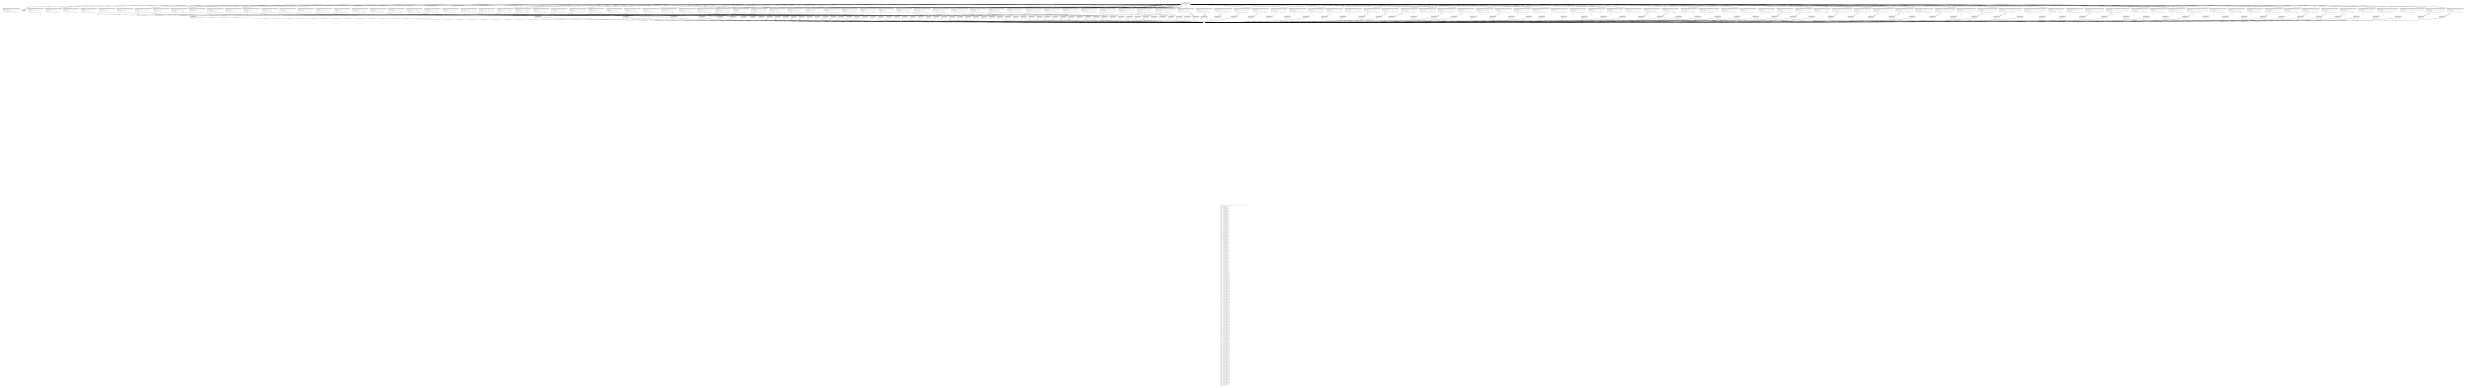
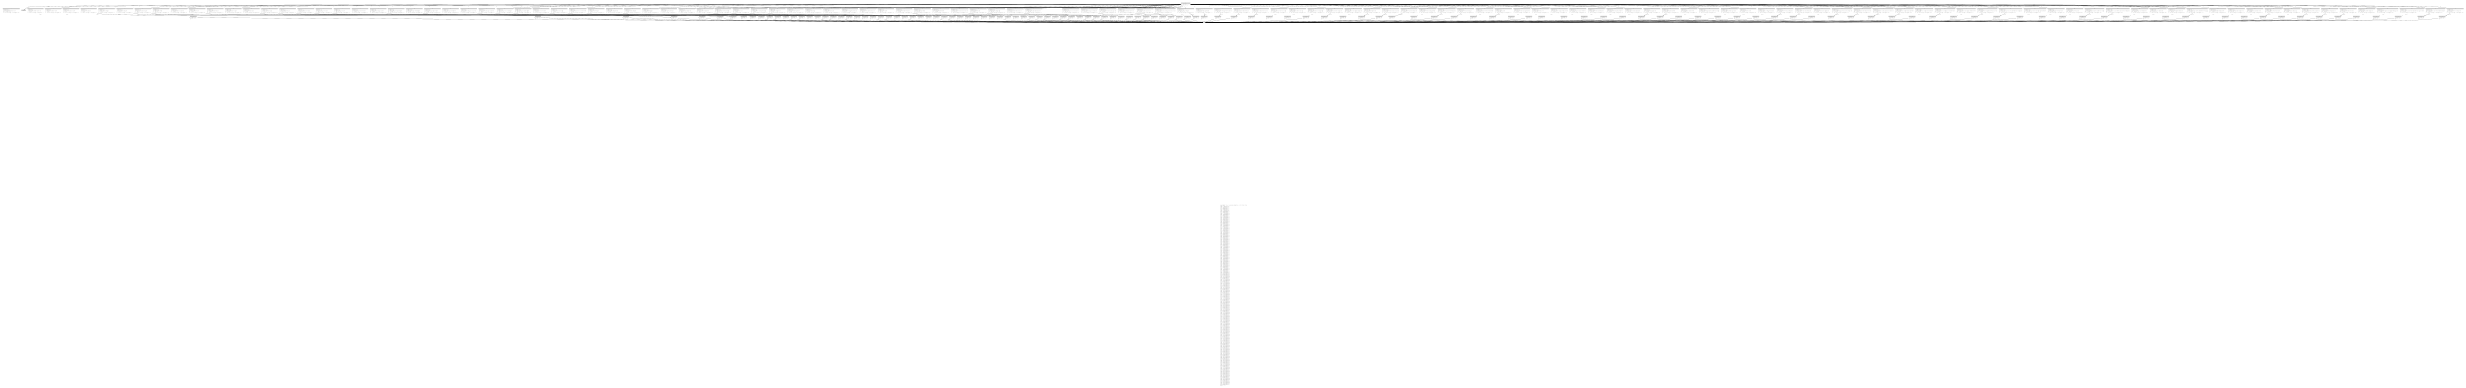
(1052, 11) -> none
